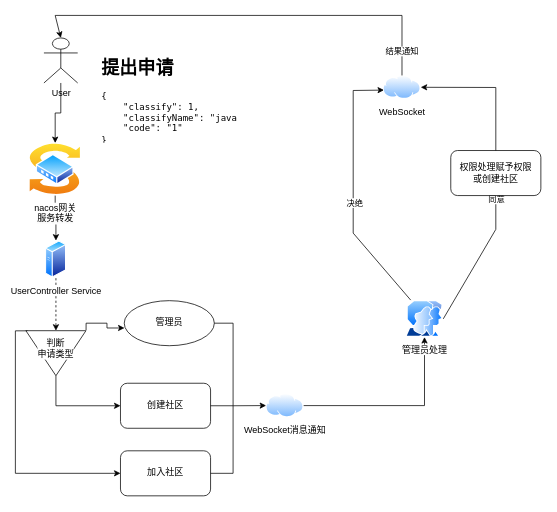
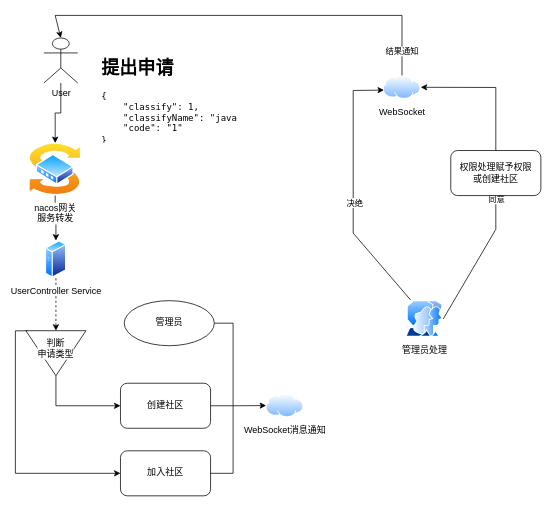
(104, 323) -> none
(390, 405) -> none
